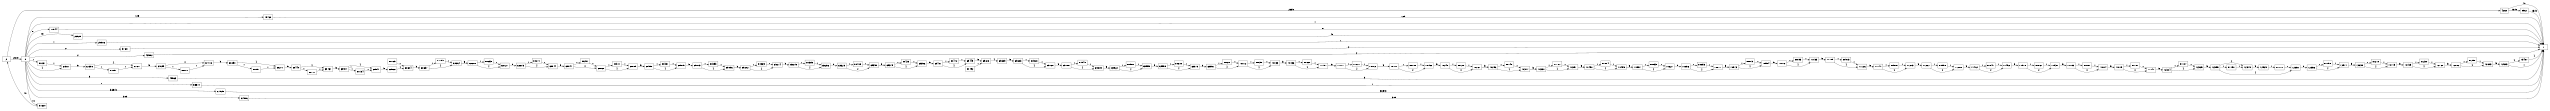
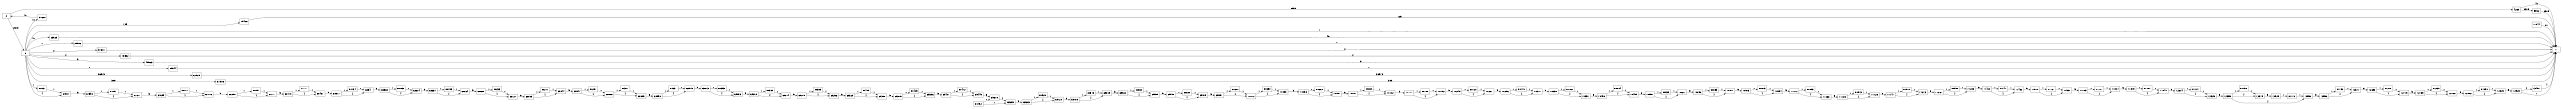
(30, 37) -> none
none -> (392, 89)
none -> (994, 104)
